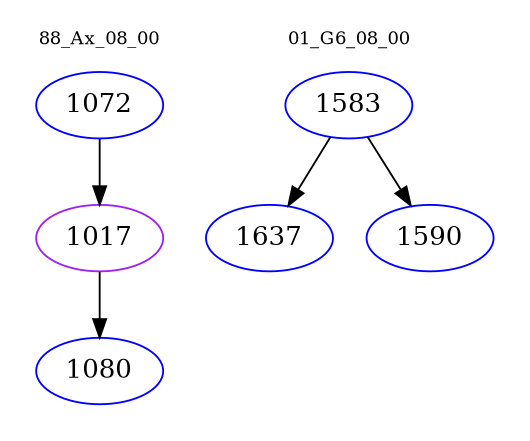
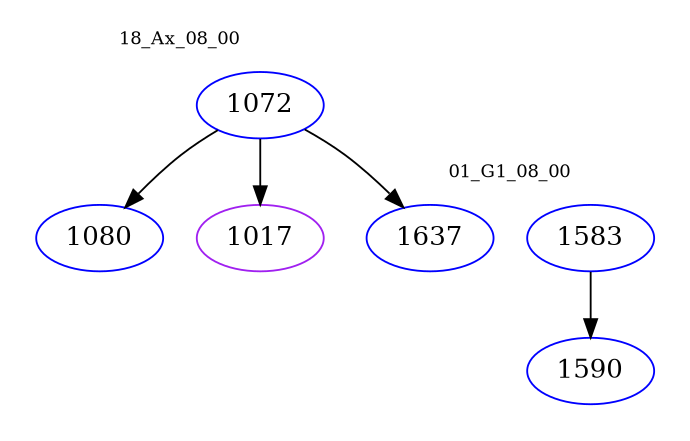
(100, 40) -> (180, 40)
(350, 40) -> (510, 173)
(314, 163) -> (364, 170)
(100, 296) -> (176, 159)
